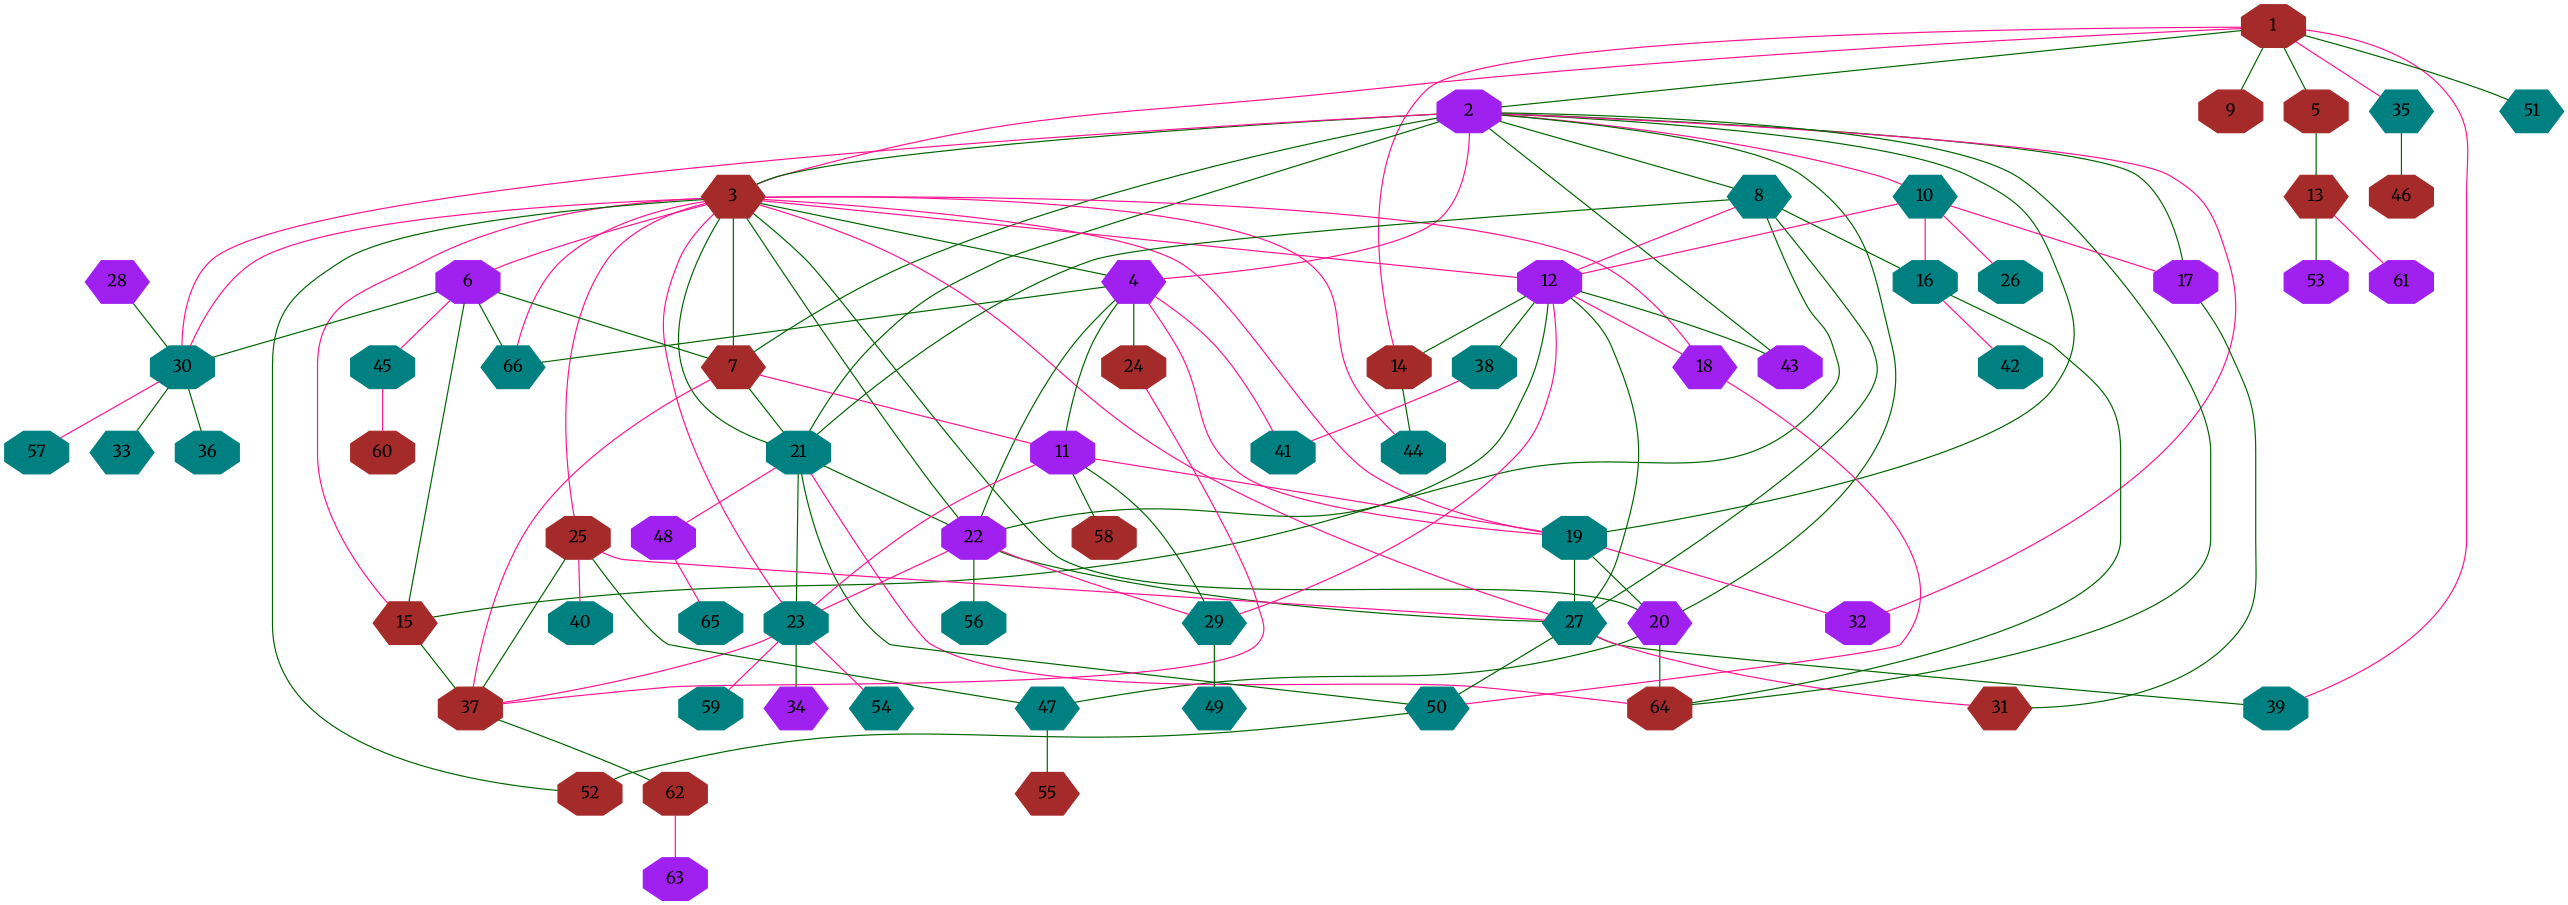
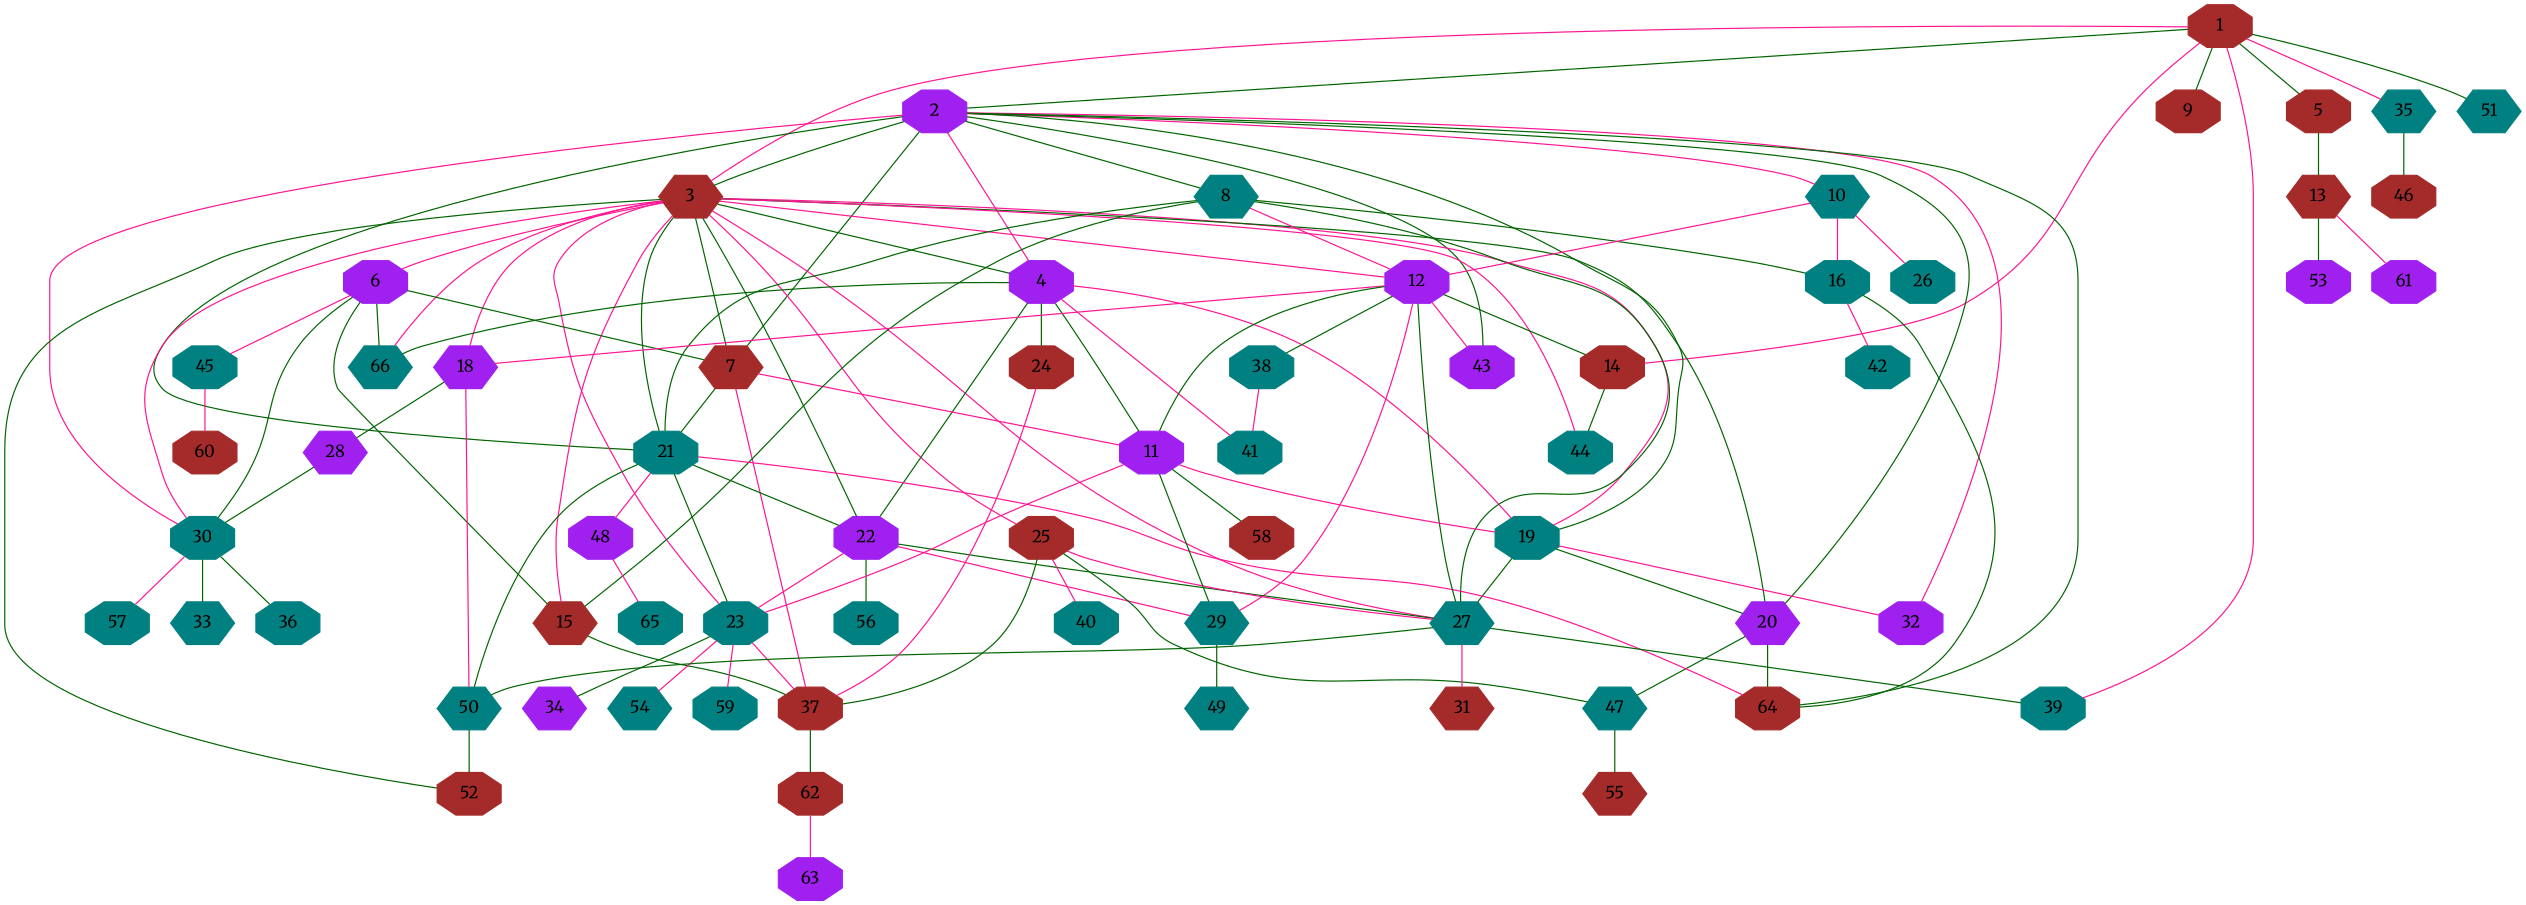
(1134, 282) -> (1041, 282)
(2186, 282) -> none
(1683, 323) -> (1450, 325)
none -> (400, 410)
(1318, 515) -> (1244, 330)
